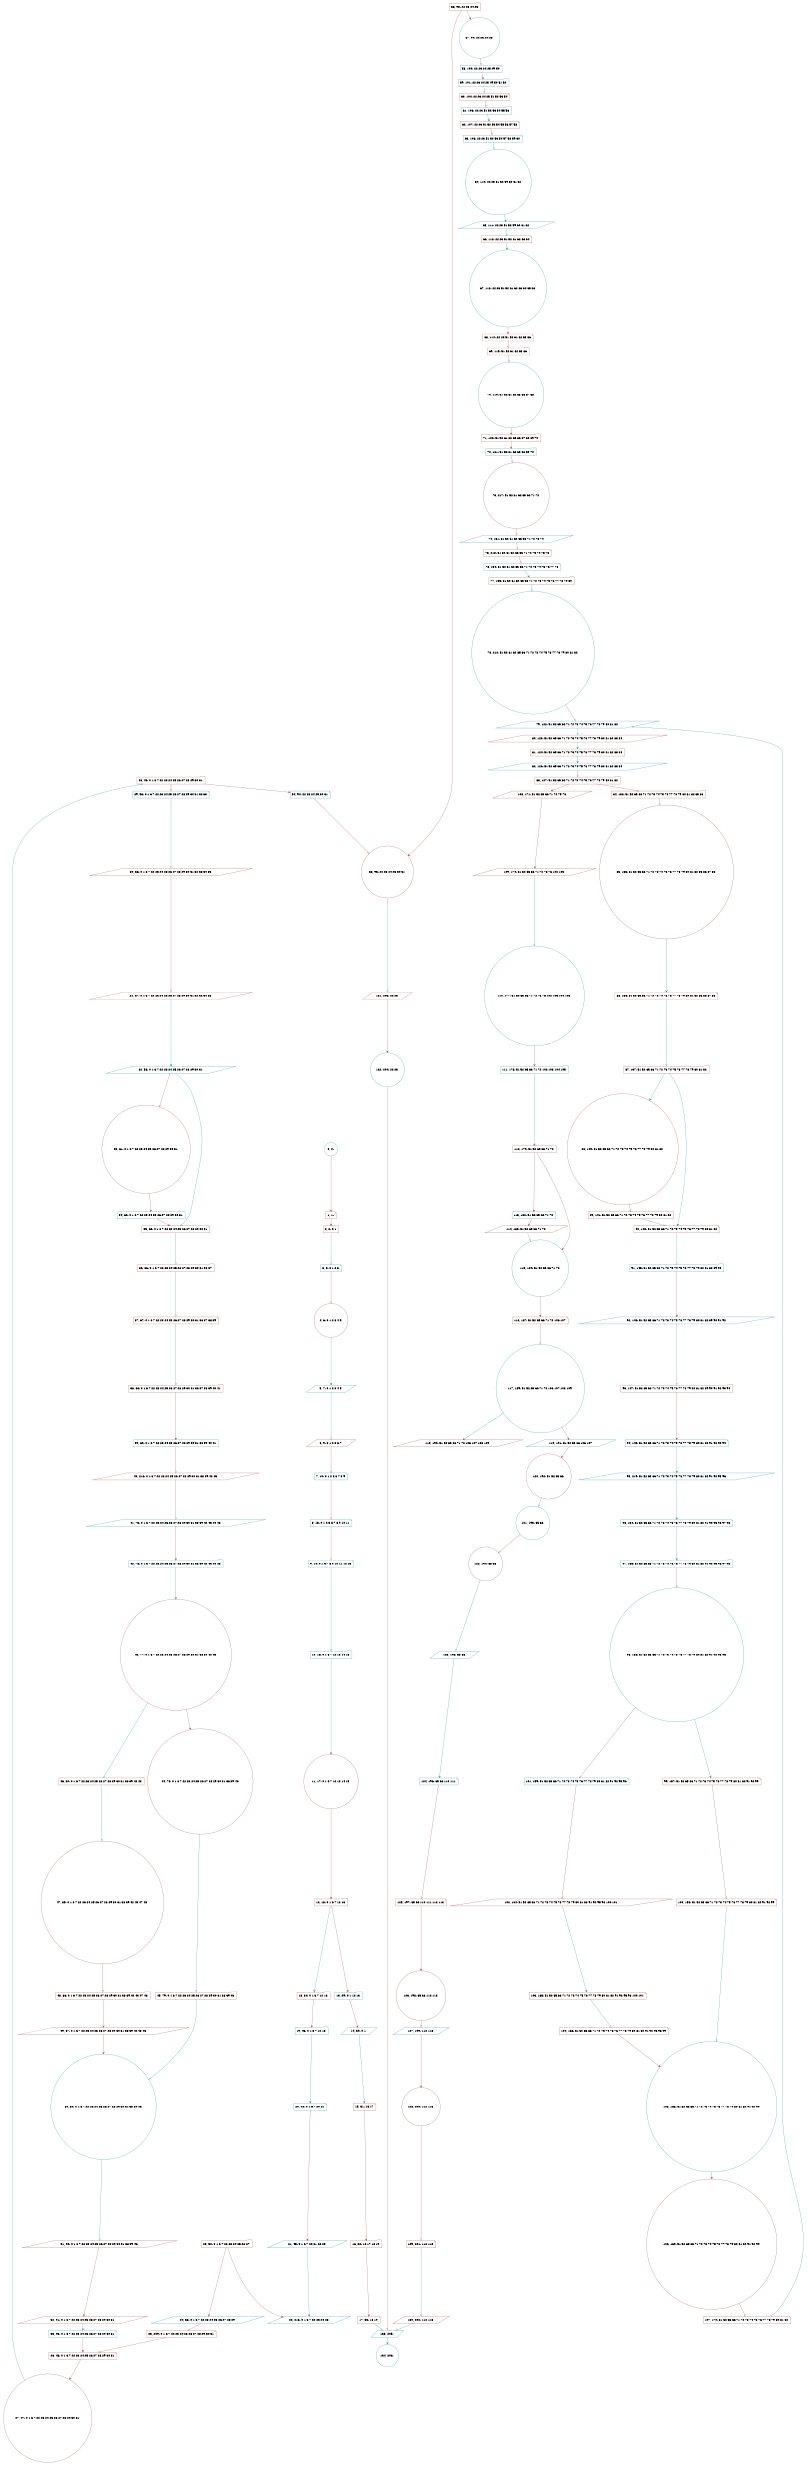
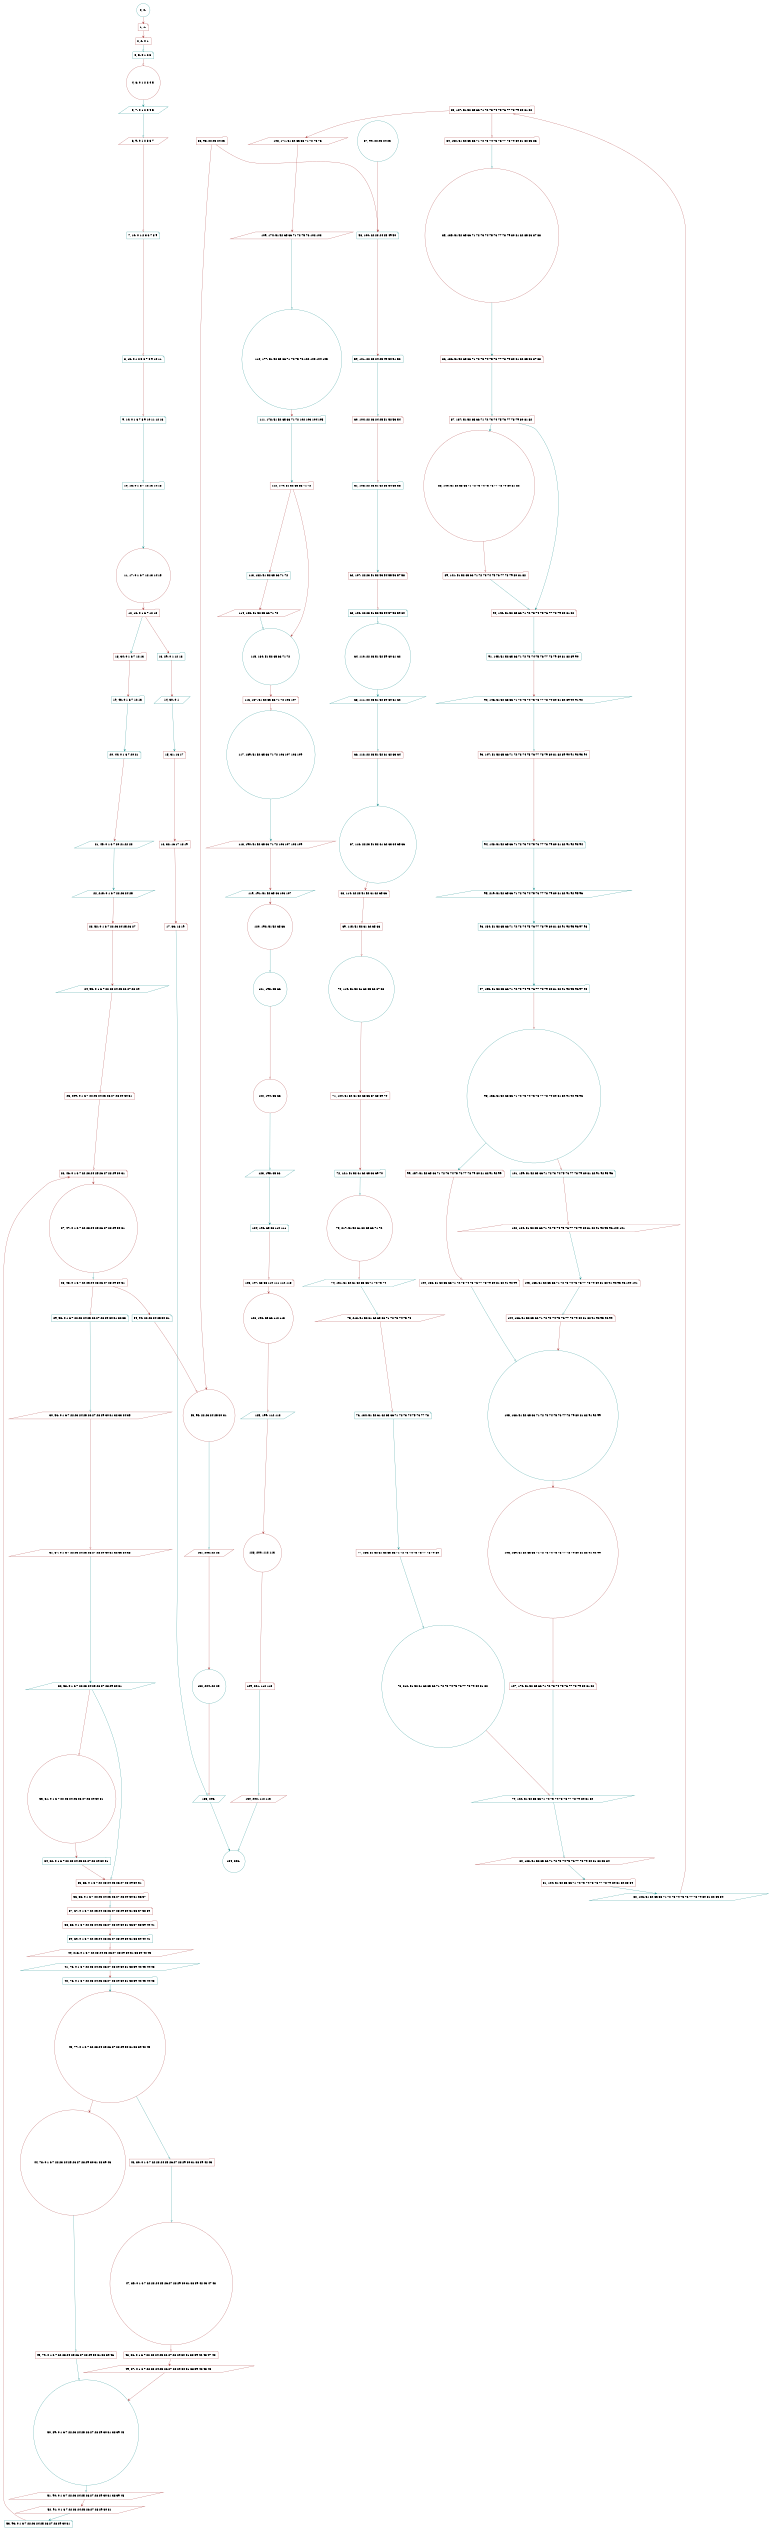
(468, 14) -> (317, 162)
(518, 553) -> (380, 1318)
(565, 1433) -> (271, 868)
(421, 2031) -> (268, 1415)
(247, 2289) -> (113, 909)
(405, 2327) -> (248, 1826)
